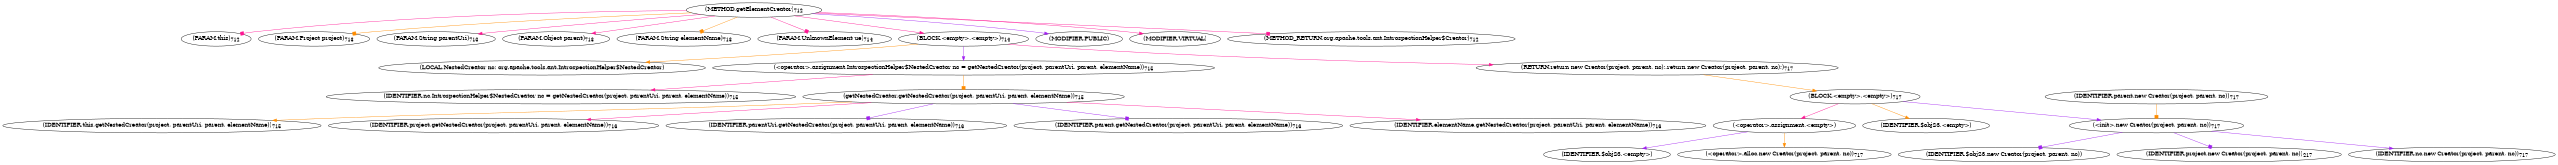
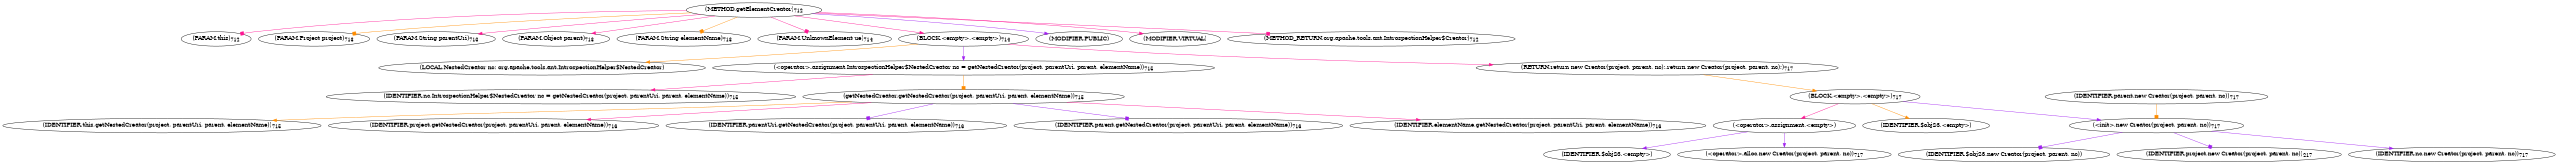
(1784, 138) -> (1784, 138)
